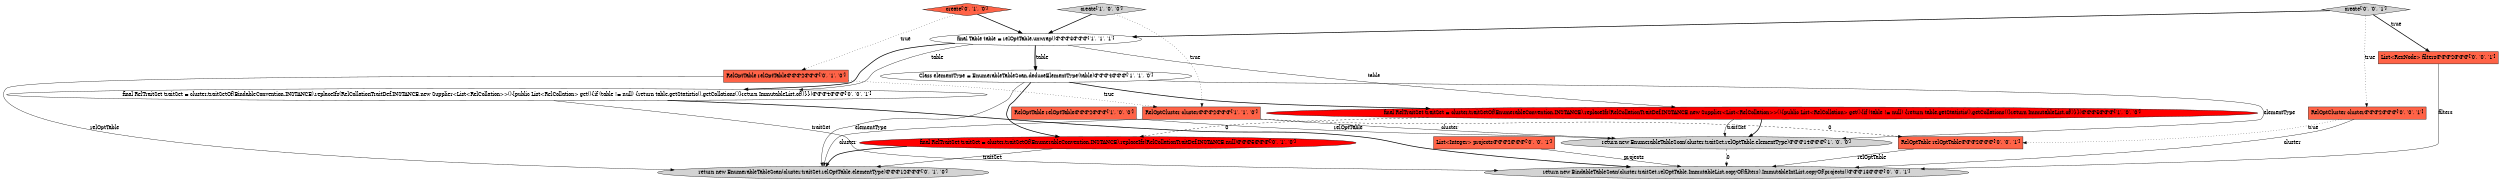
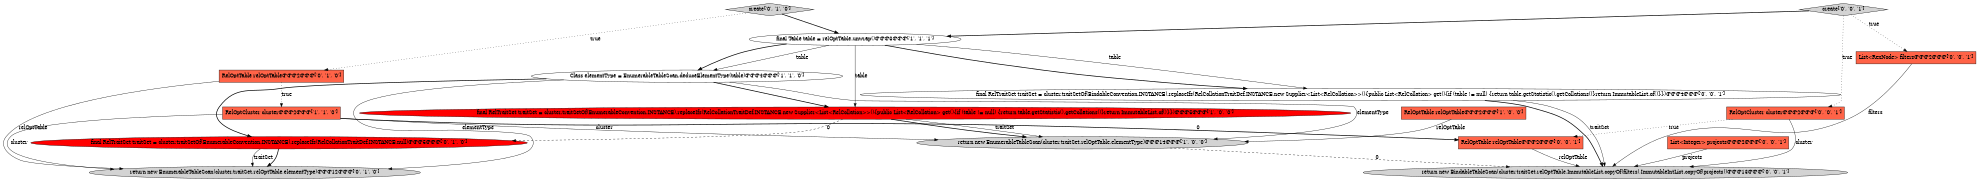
(967, 10) -> (770, 10)
(1102, 10) -> none
(2400, 32) -> (1878, 32)
(1580, 122) -> (898, 124)
